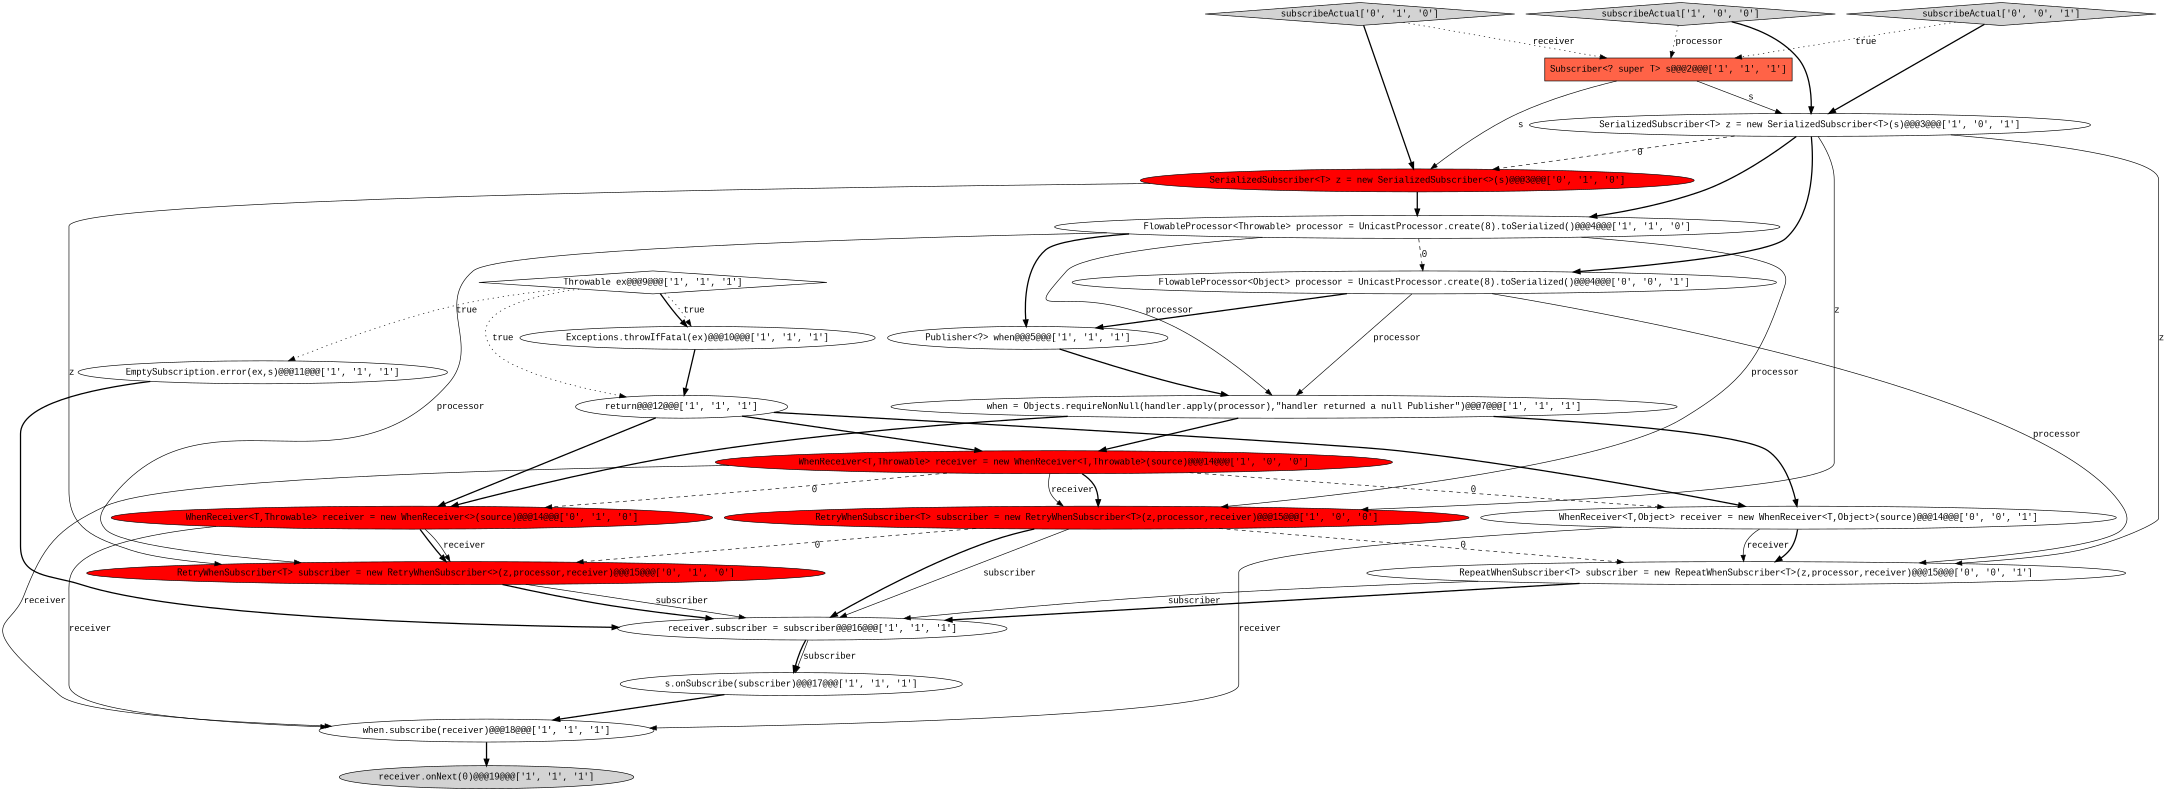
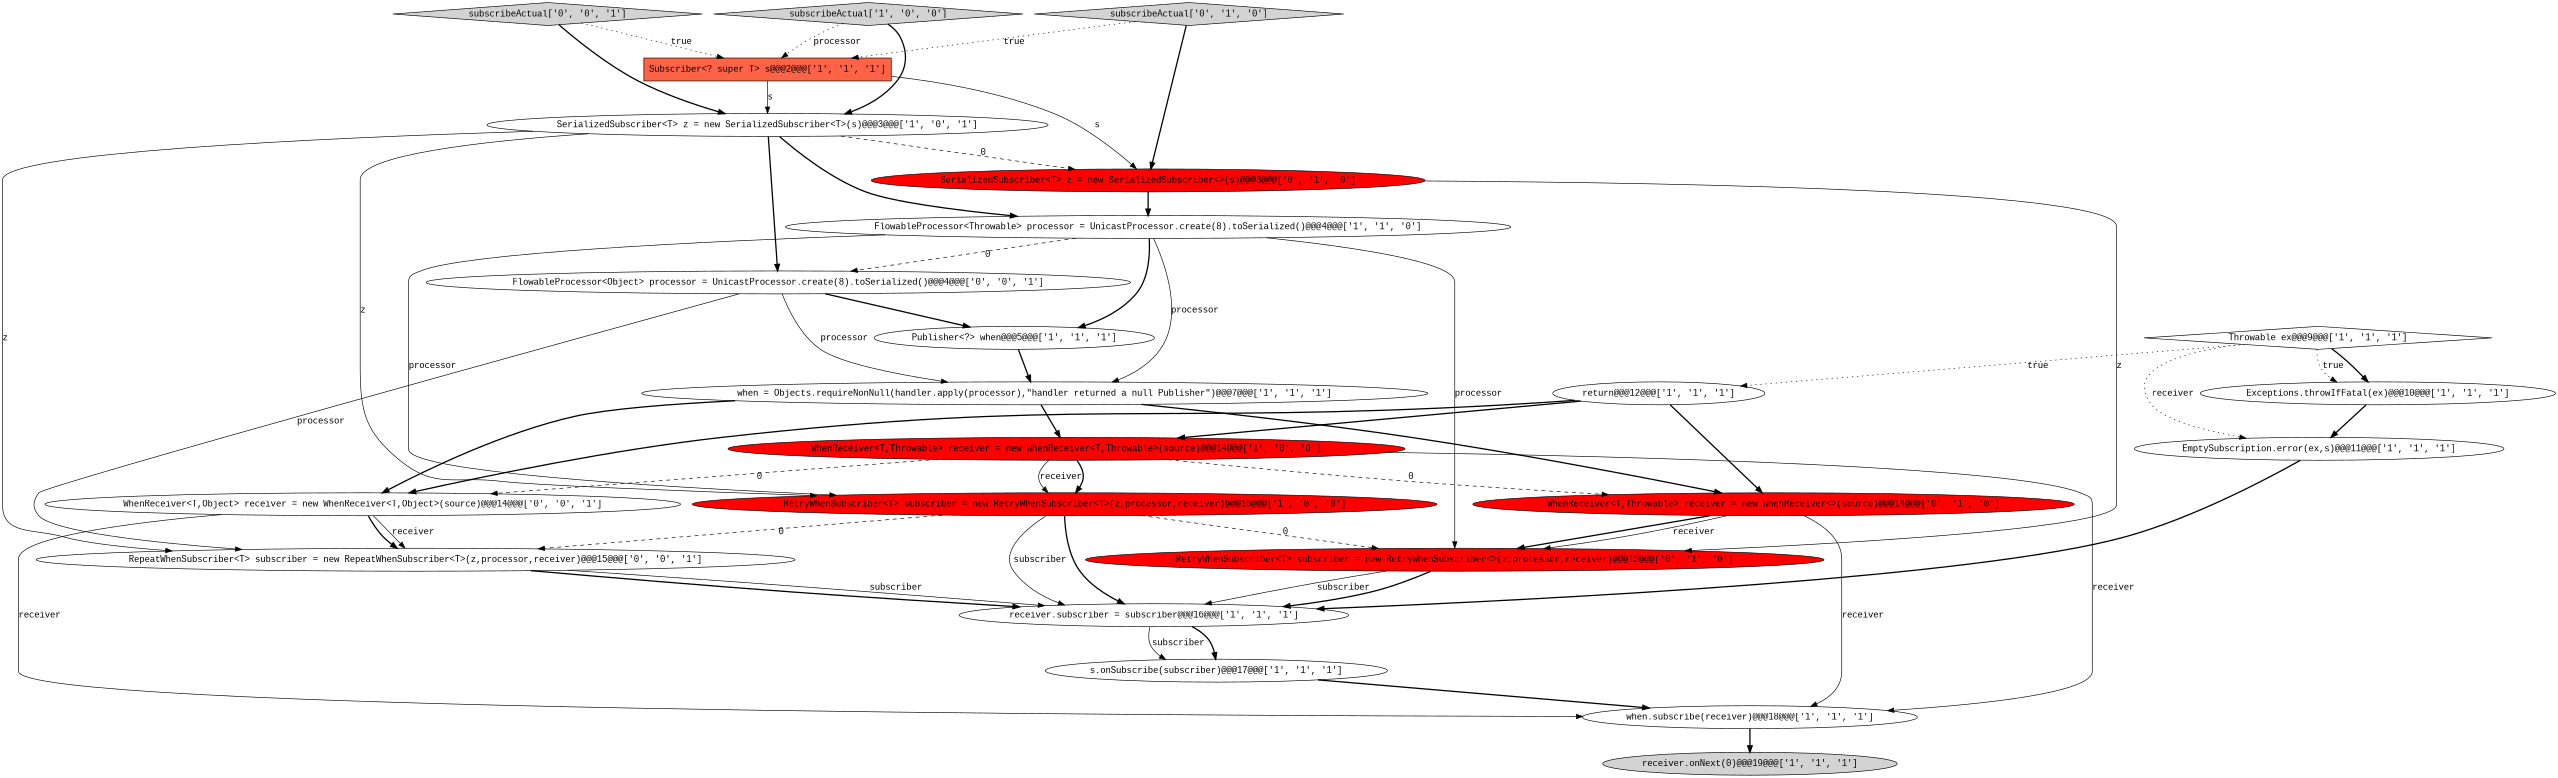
(1554, 42) -> (1014, 42)
(467, 310) -> (2173, 393)
(690, 369) -> (2351, 419)
